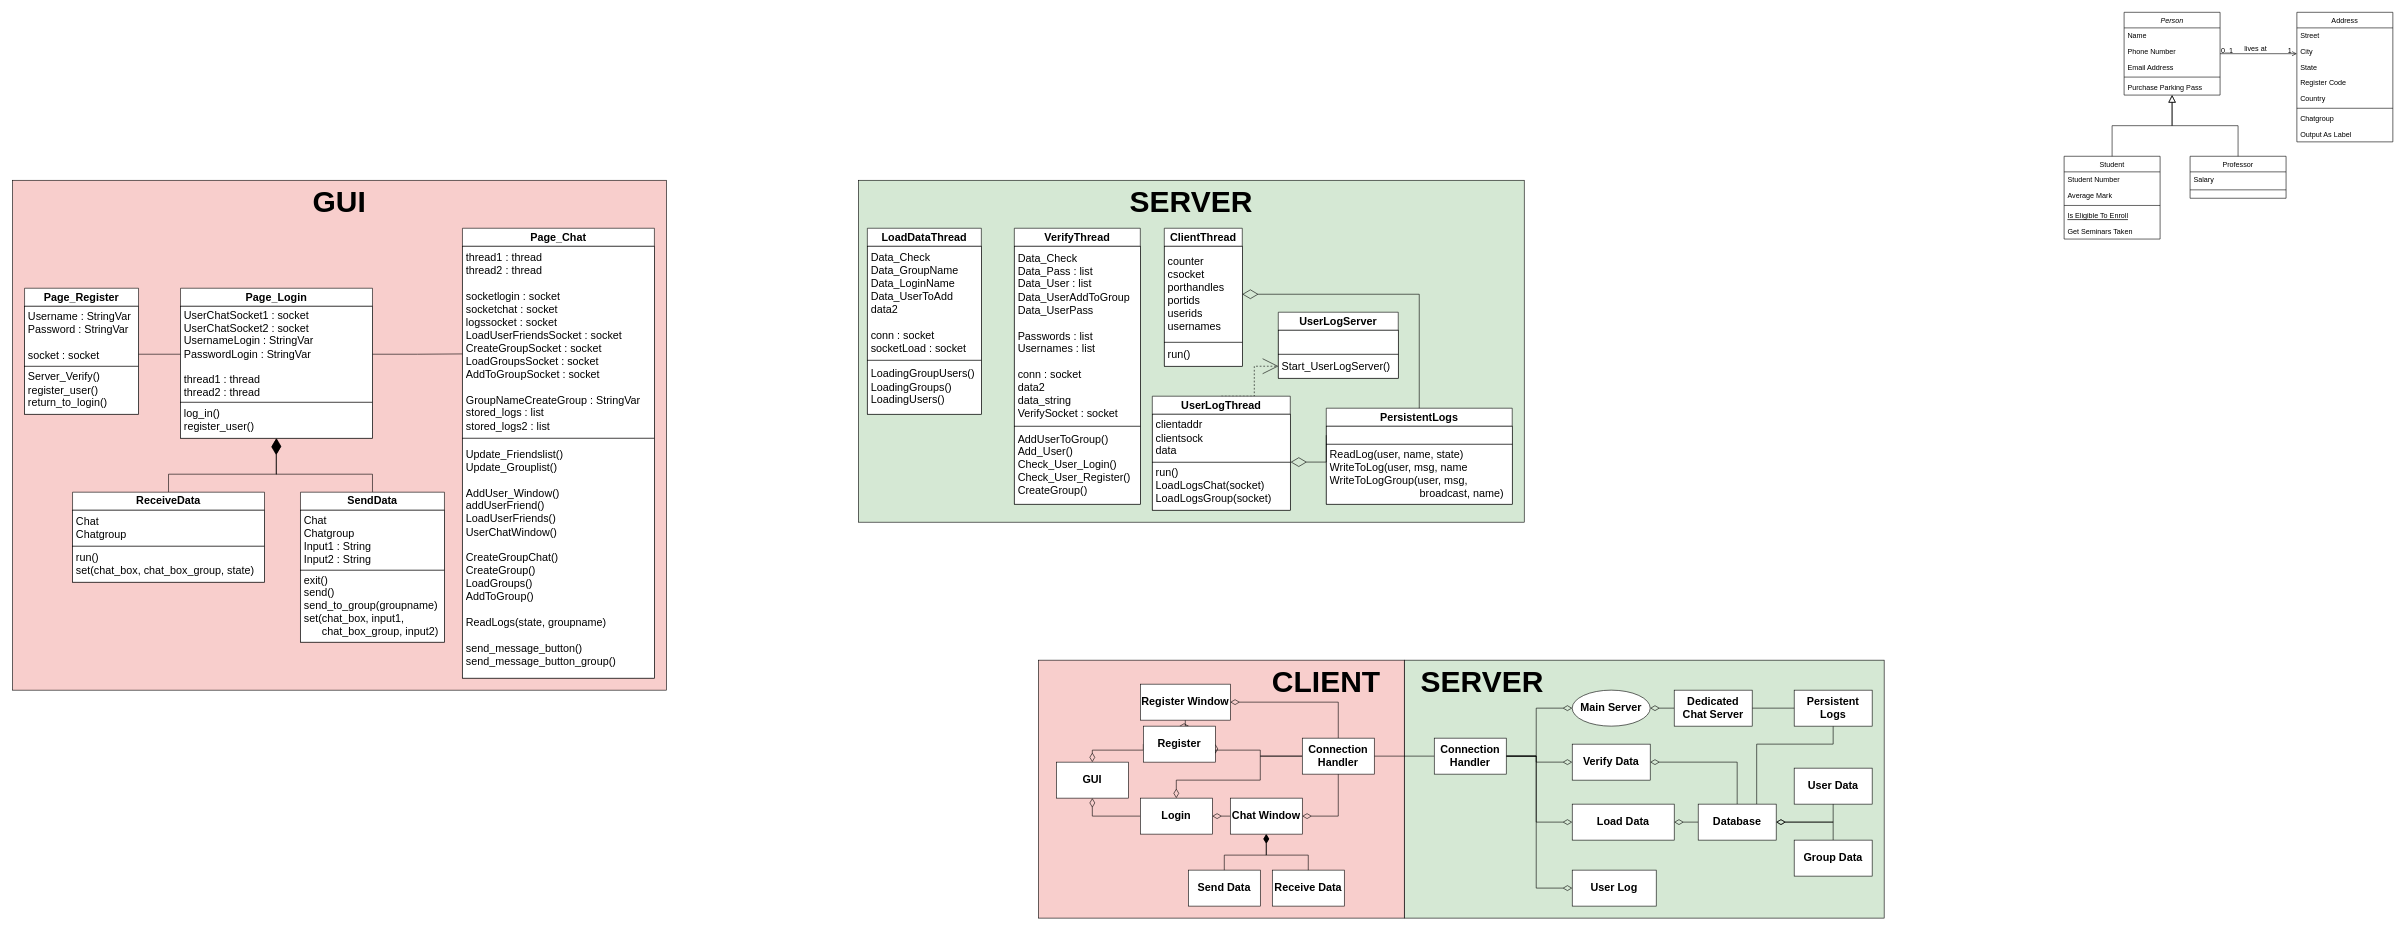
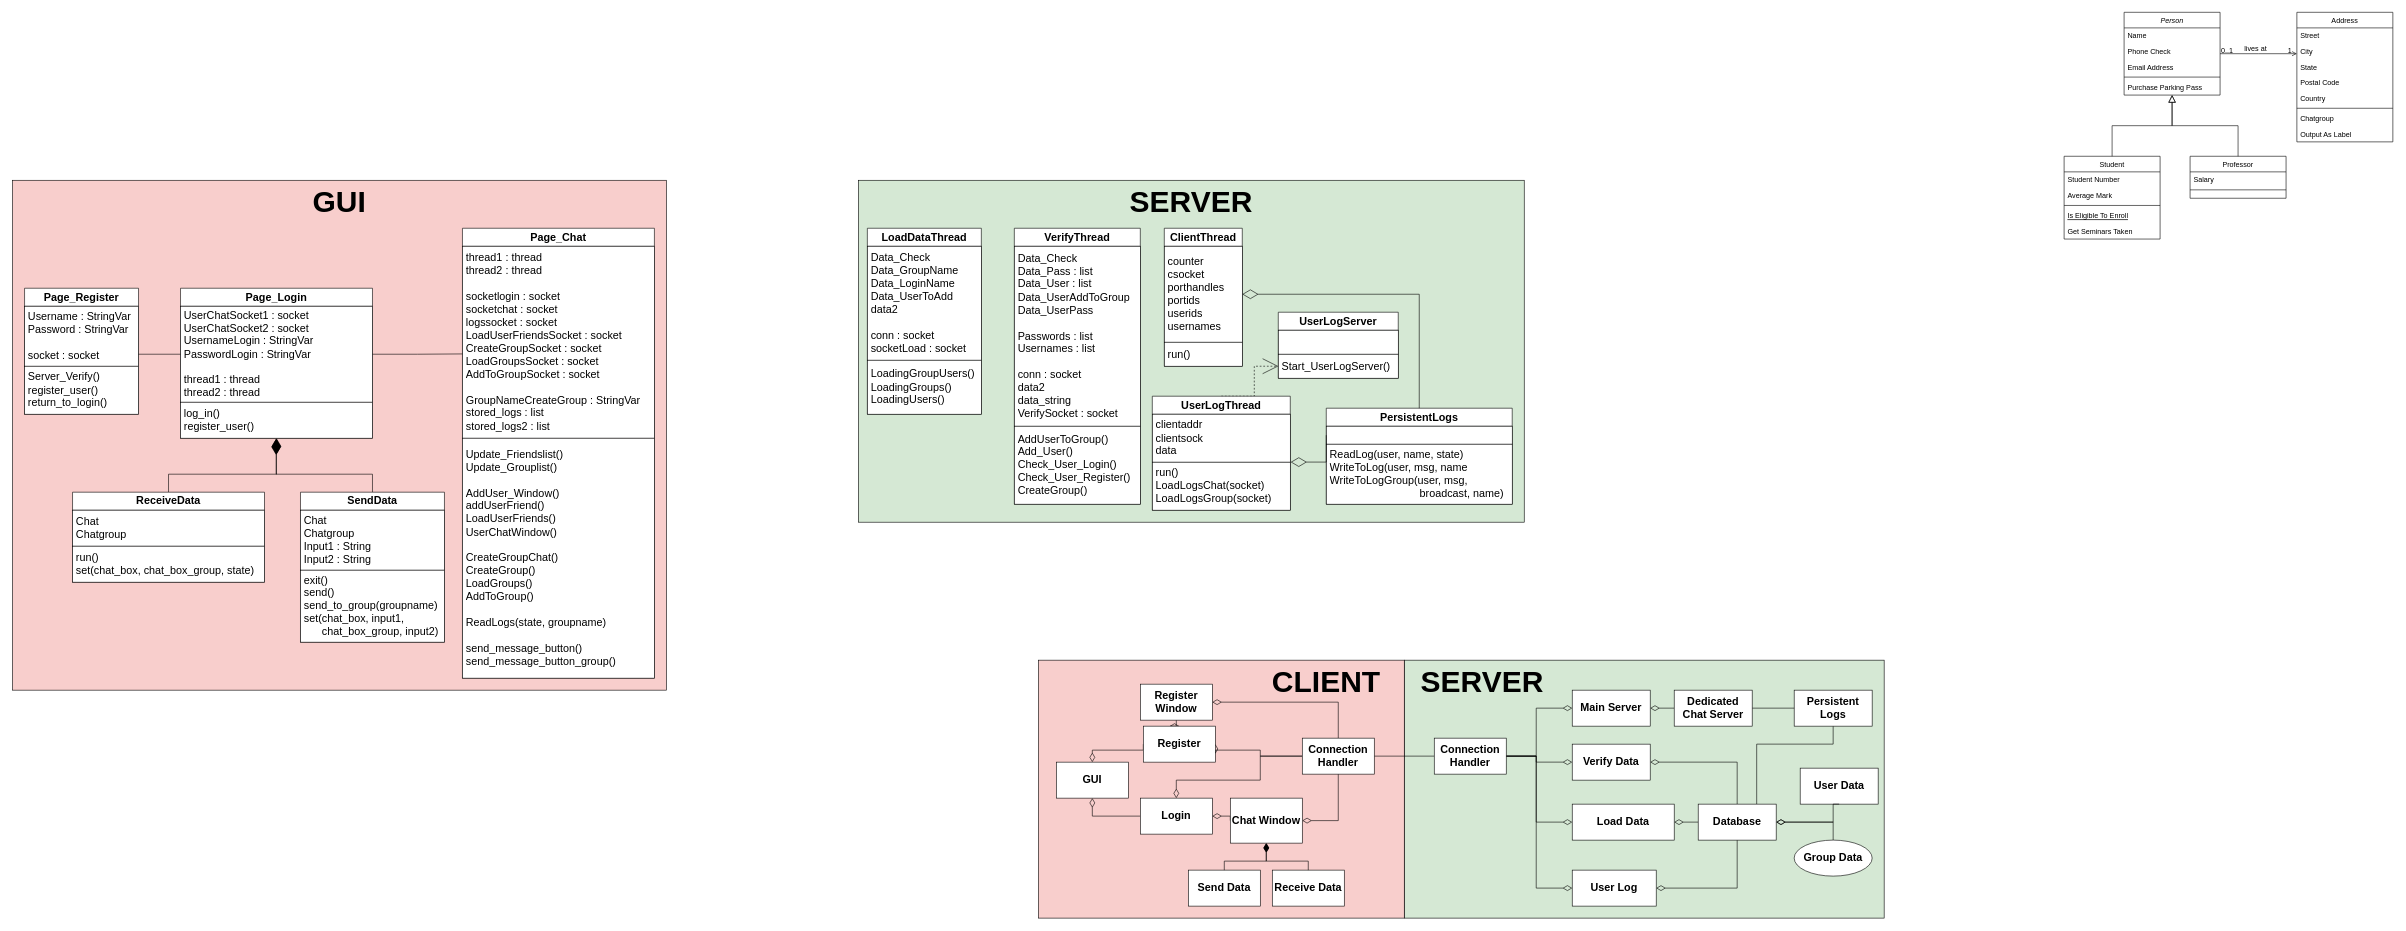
(2151, 52) -> (2149, 52)
(2325, 83) -> (2321, 83)
(1185, 702) -> (1176, 702)
(1611, 708) -> (1611, 708)
(1833, 786) -> (1839, 786)
(1266, 816) -> (1266, 821)
(1833, 858) -> (1833, 858)
none -> (1725, 888)
